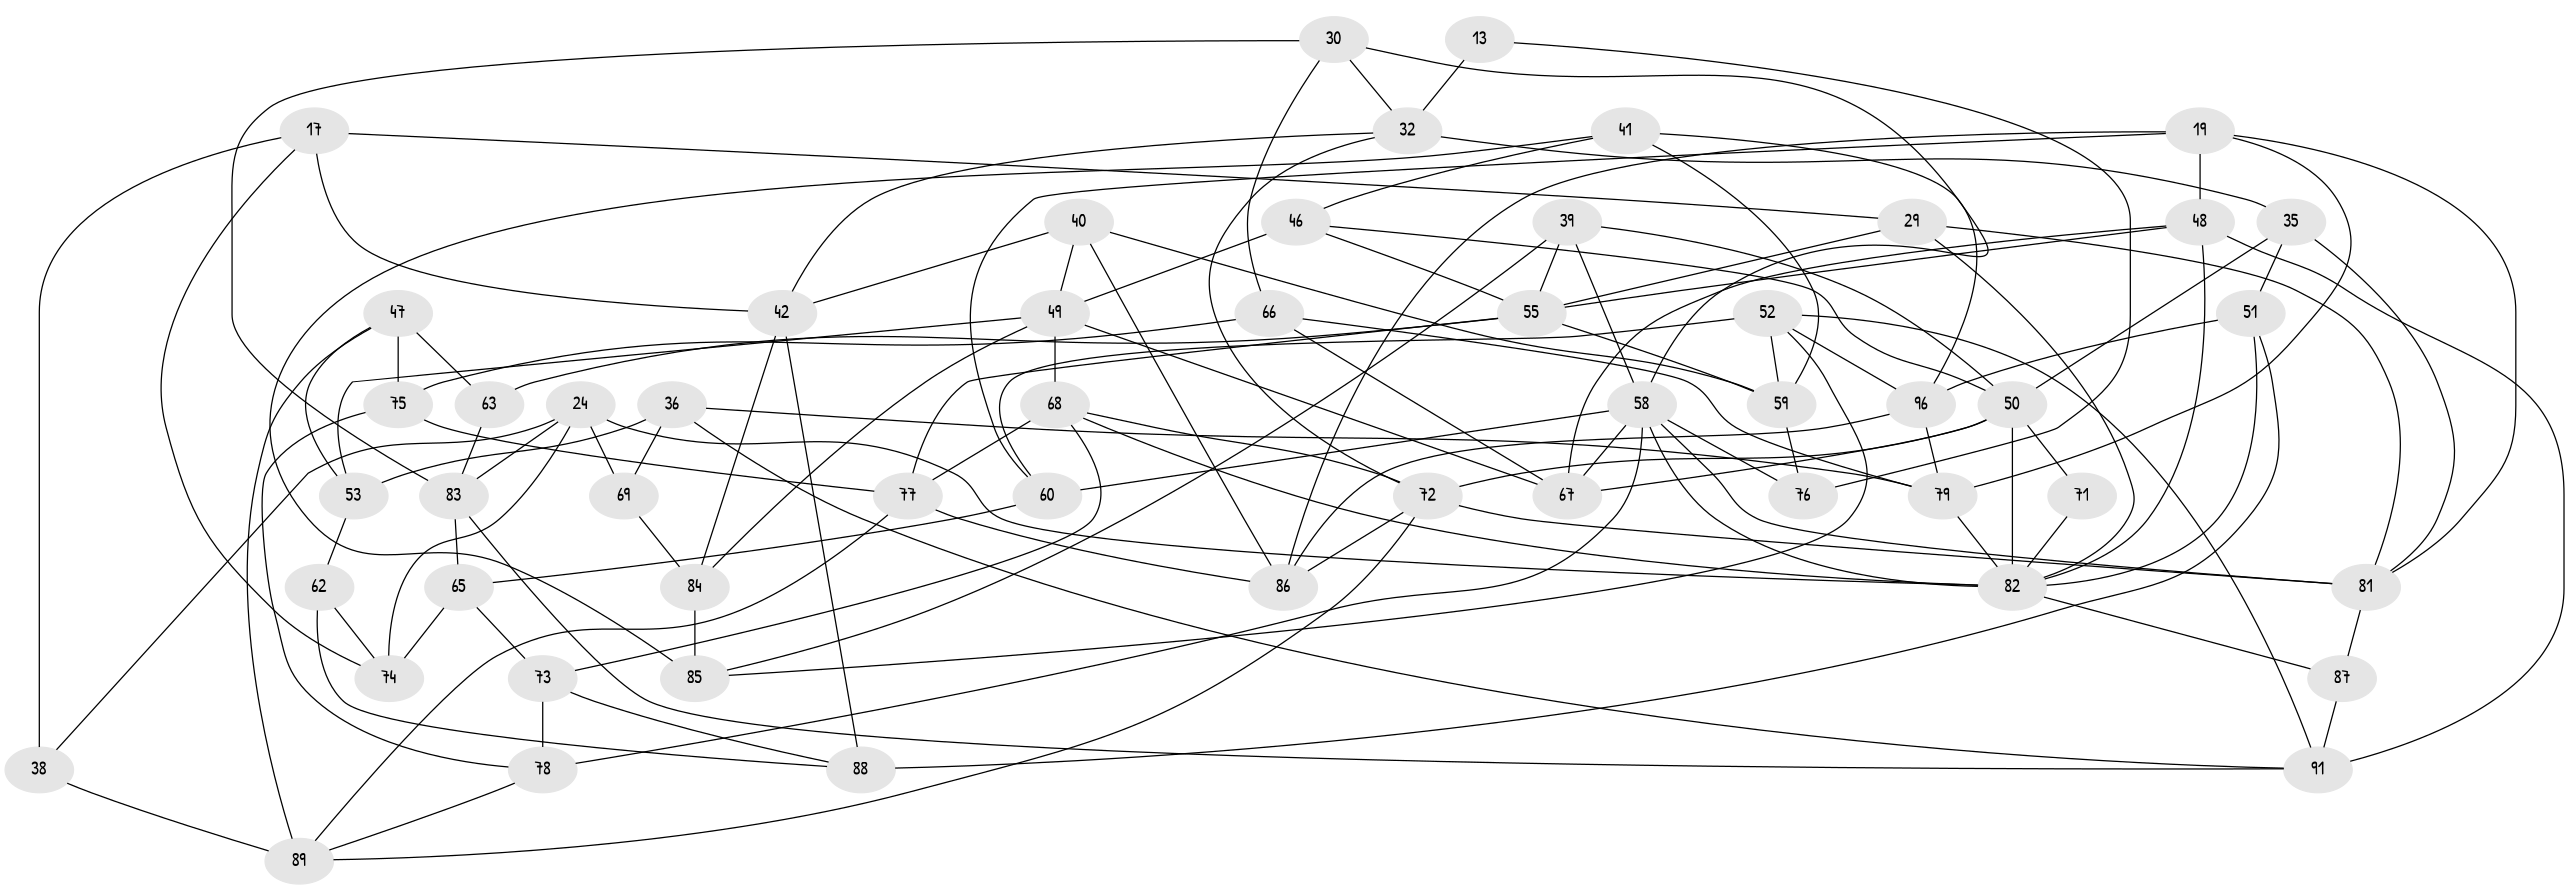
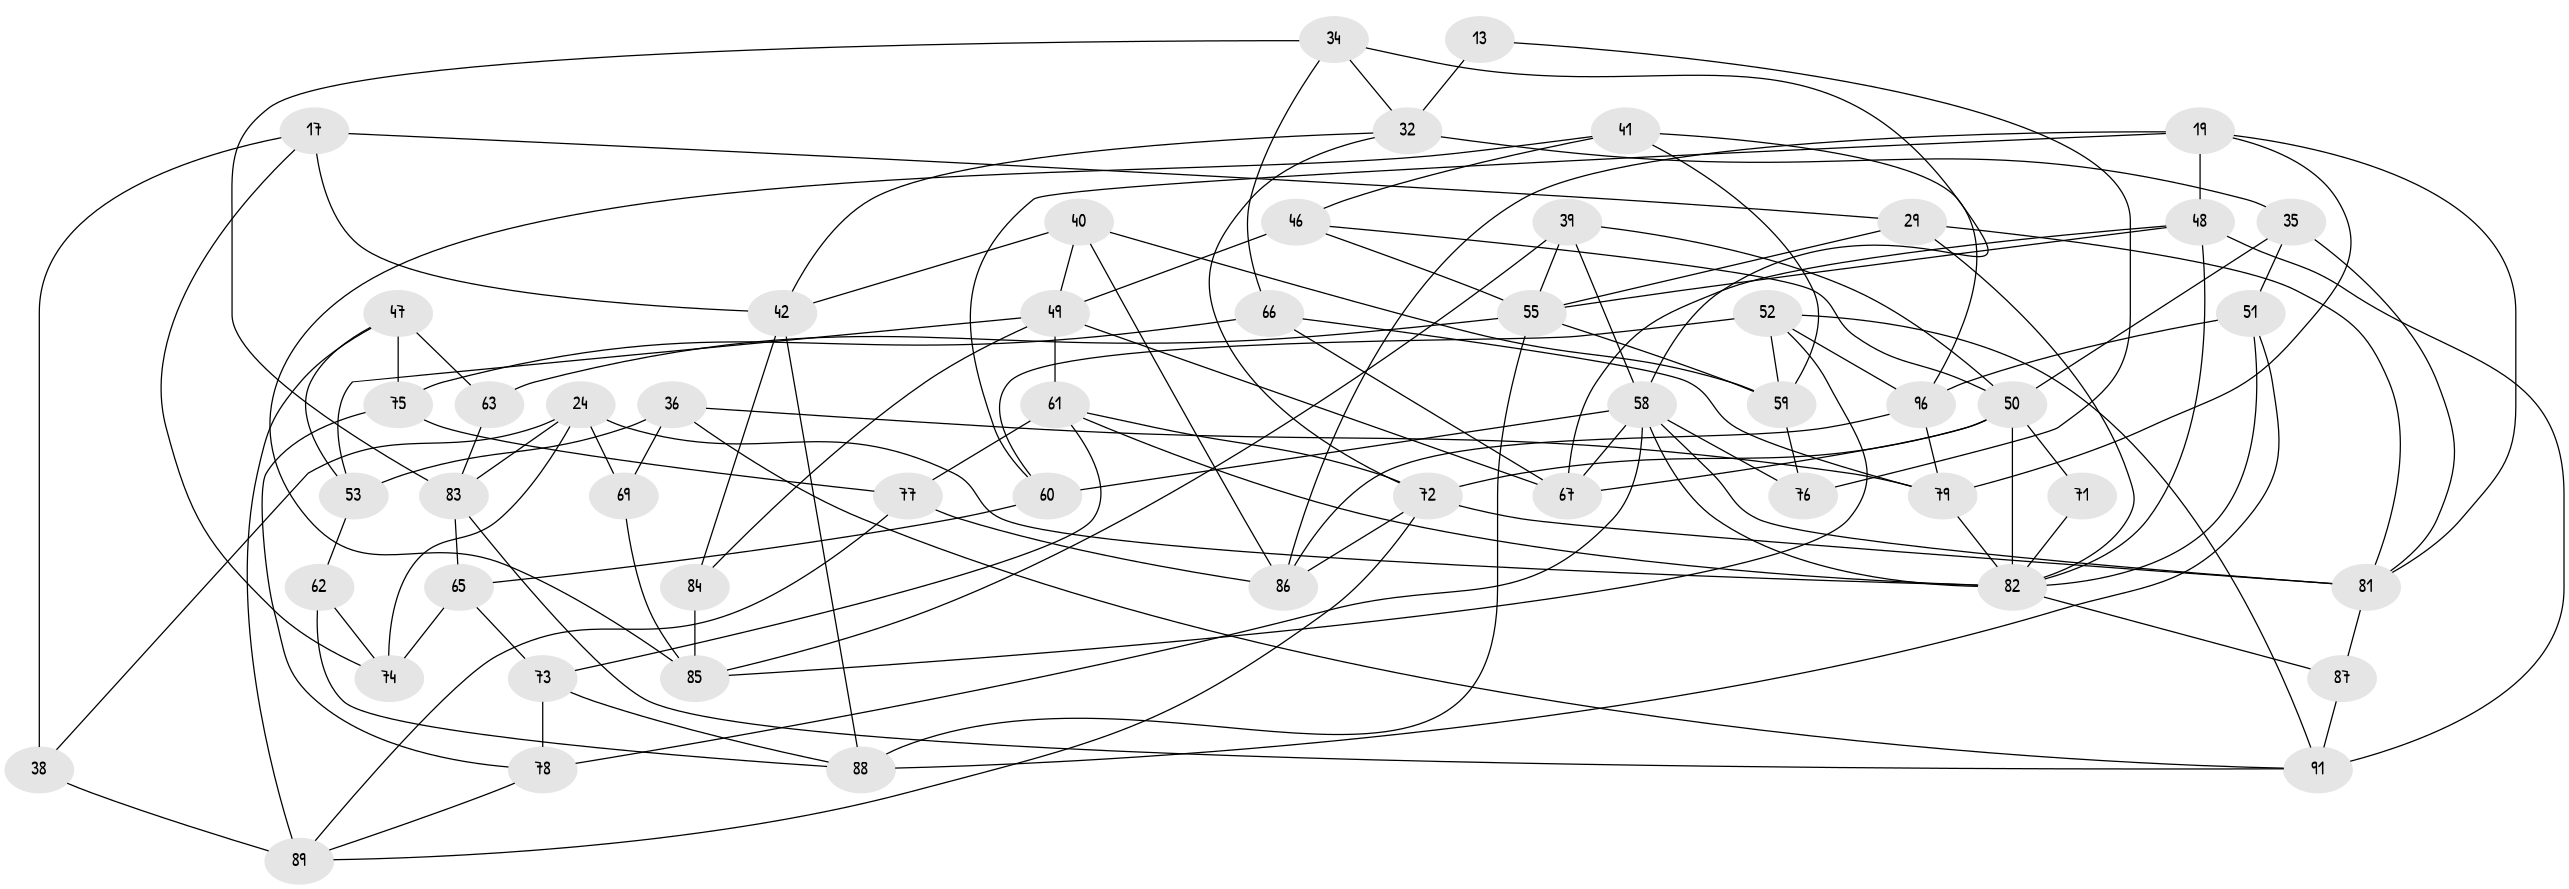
(1334, 40) -> (1334, 40)
(1179, 354) -> (1409, 724)
(1055, 405) -> (1055, 405)
(659, 542) -> (643, 592)
